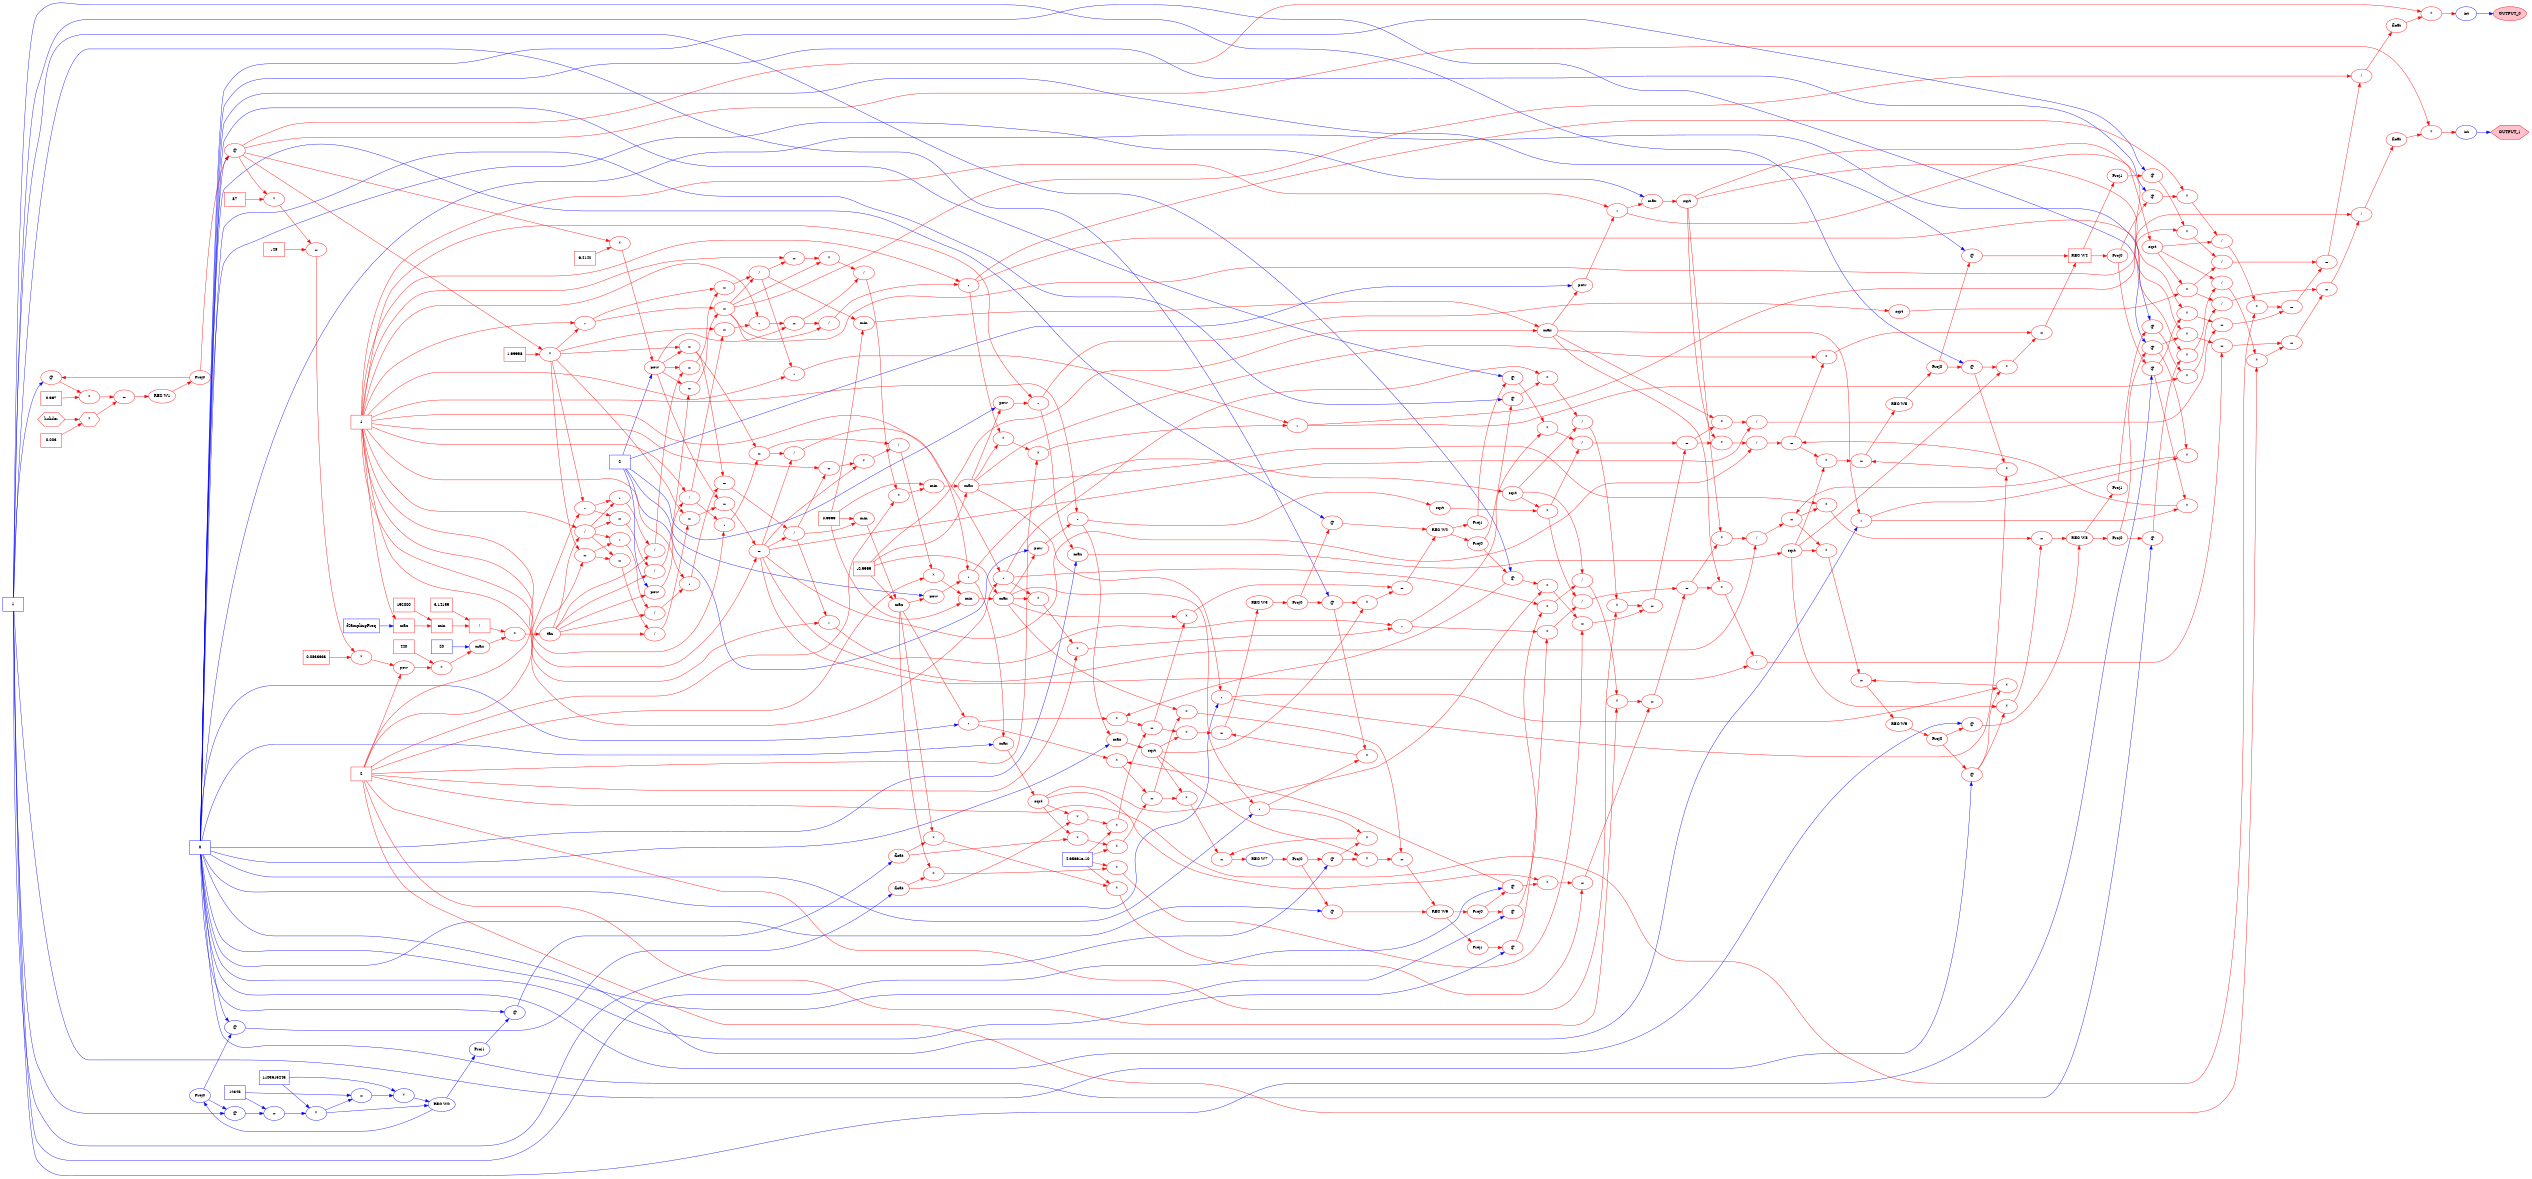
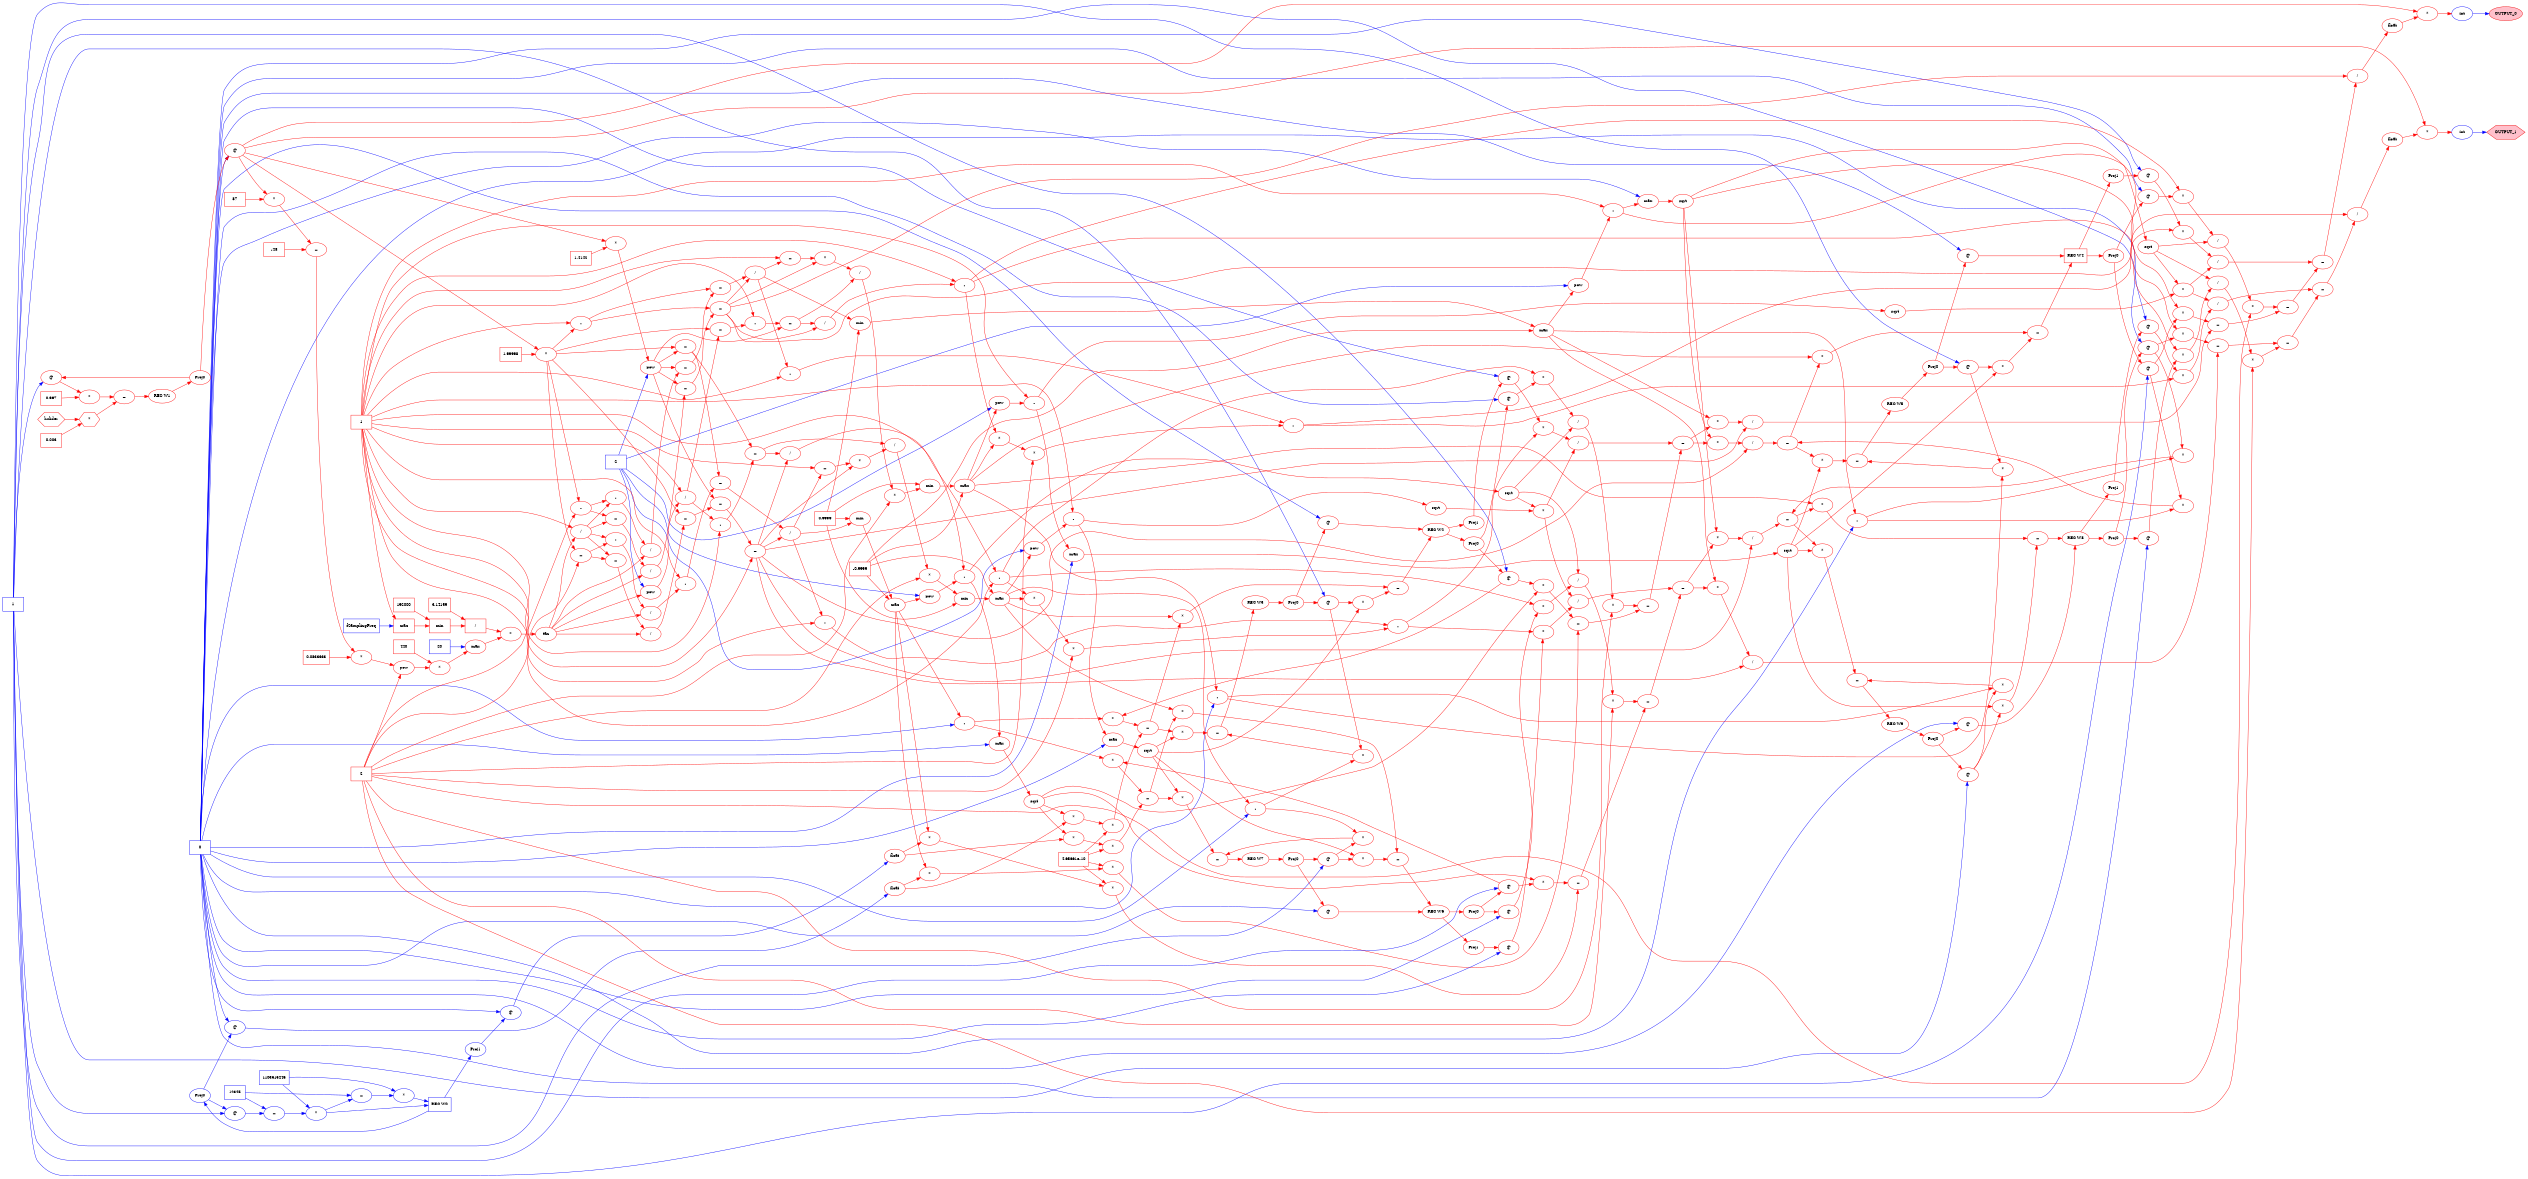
(585, 258) -> (581, 258)
(1078, 859) -> (1074, 859)
(1259, 859) -> (1255, 859)
(442, 1104) -> (440, 1104)
